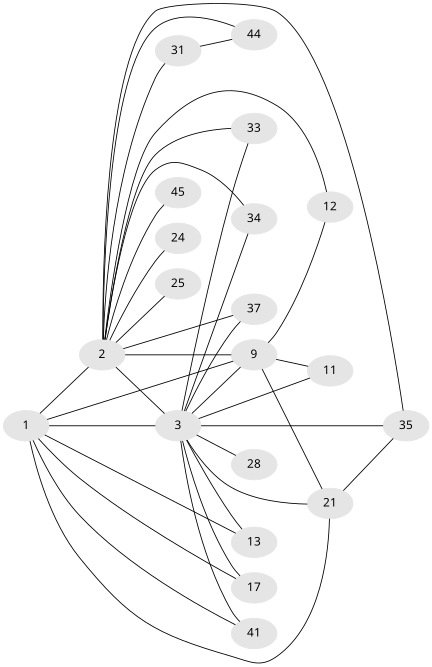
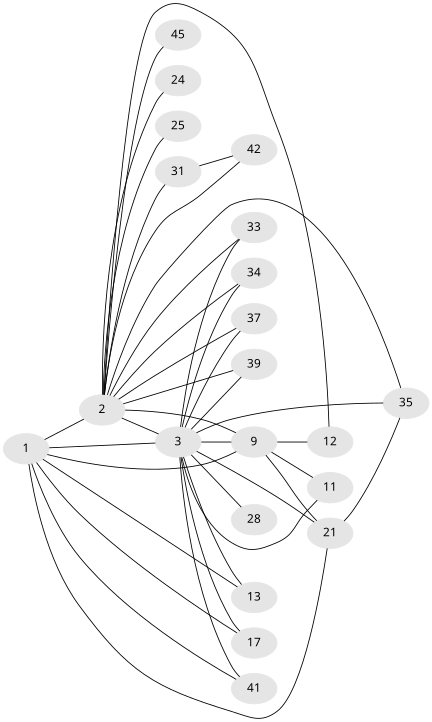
(254, 35) -> (254, 150)
none -> (254, 364)
